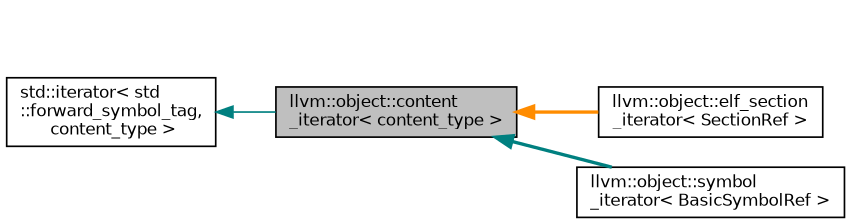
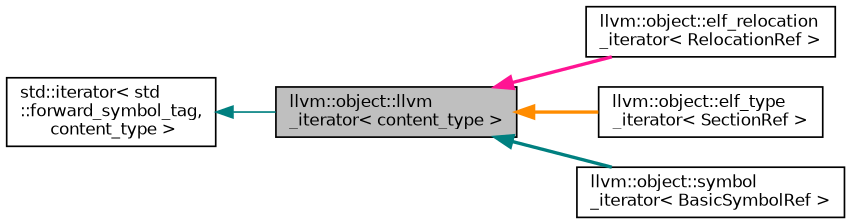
none -> (711, 32)
(396, 112) -> (396, 112)
(711, 112) -> (711, 112)
